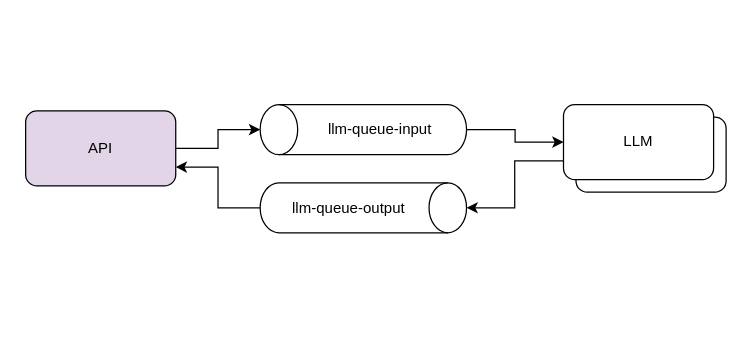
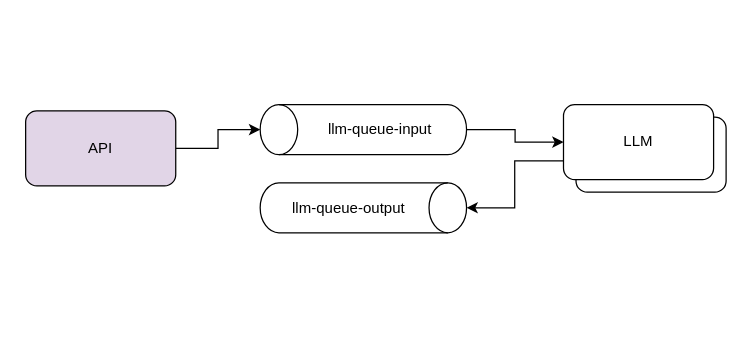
(218, 191) -> none
